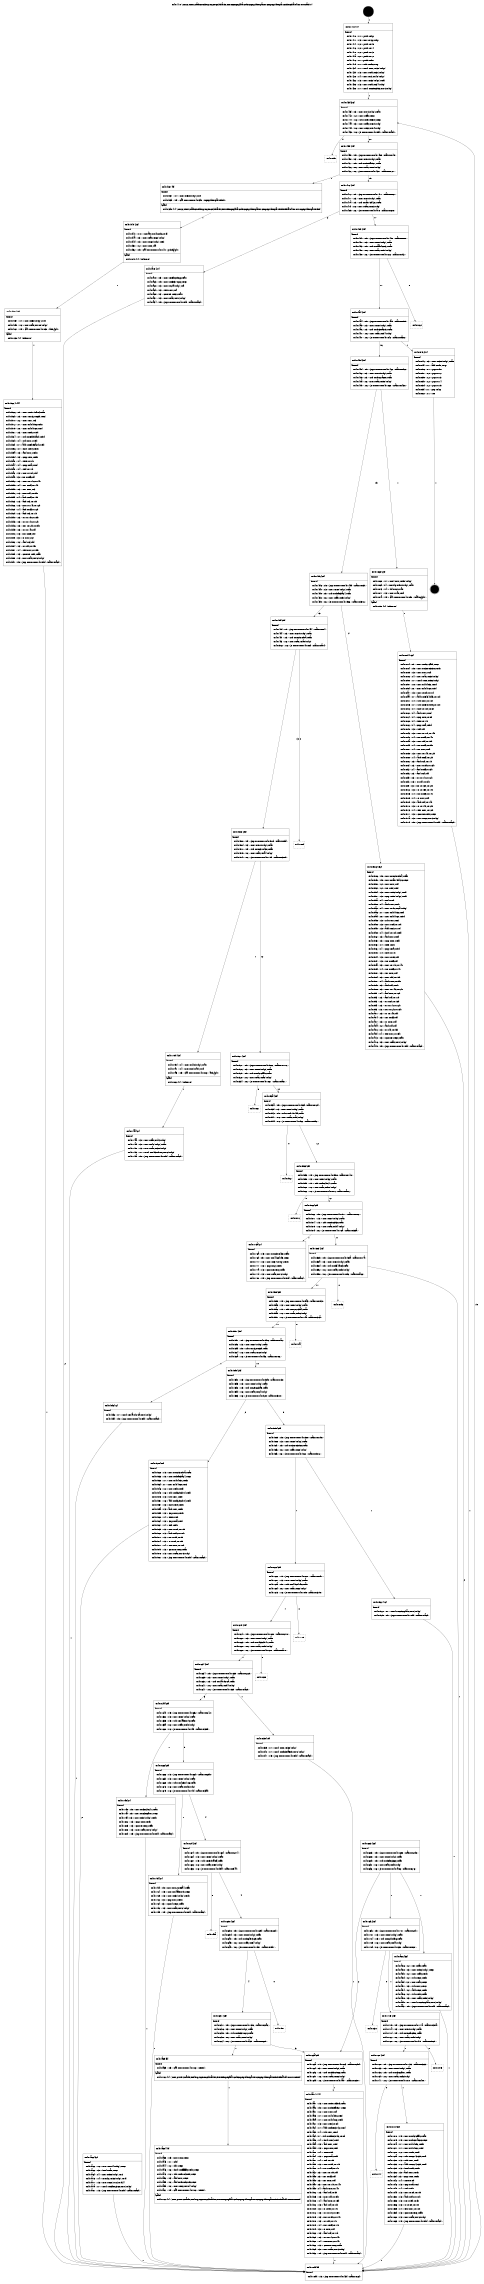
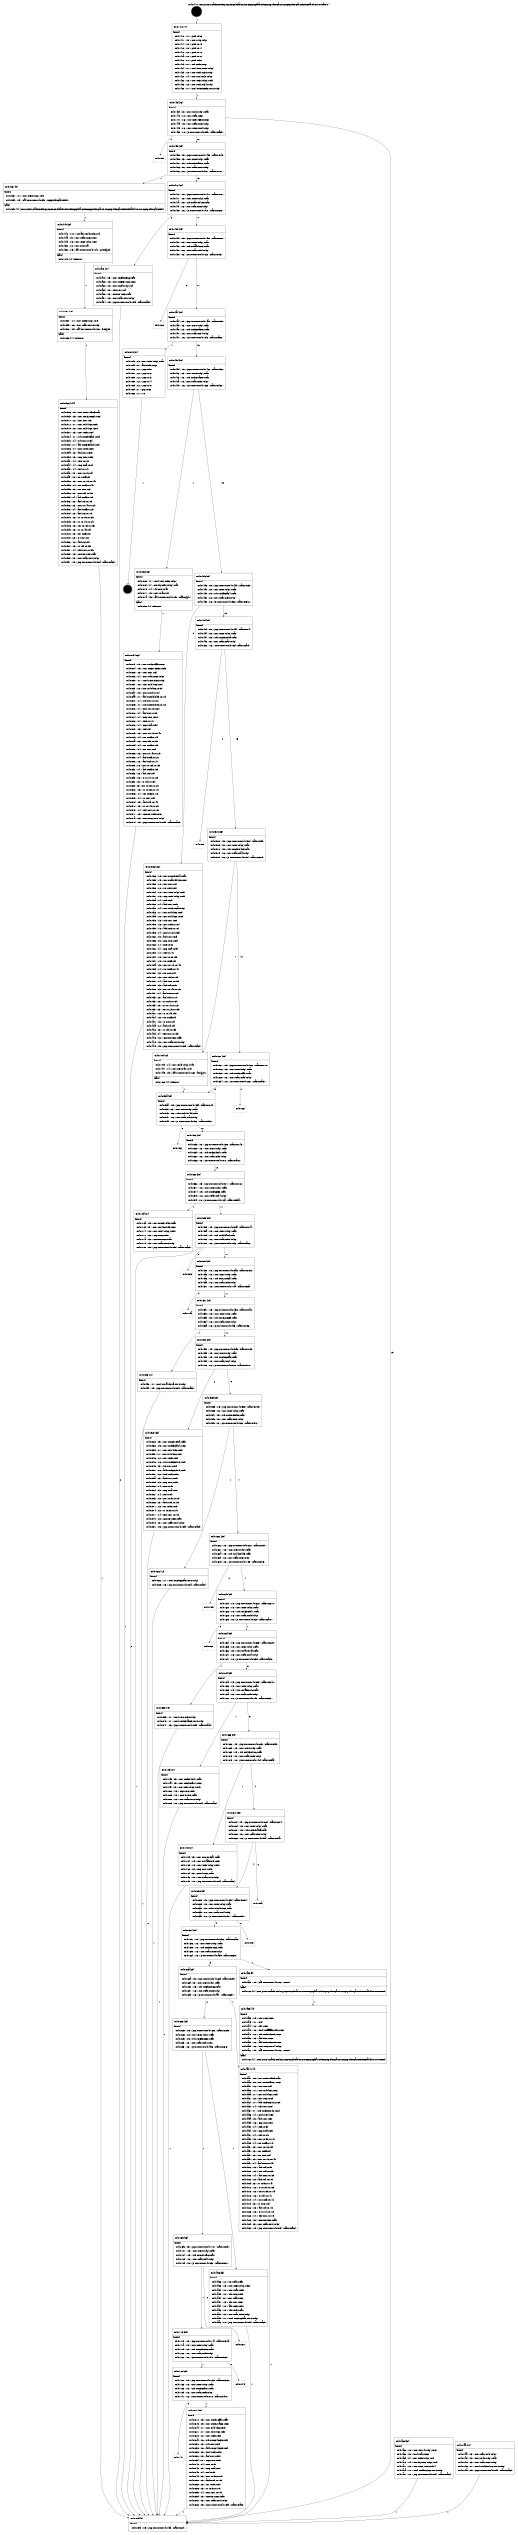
(174, 1106) -> (183, 1089)
(295, 1218) -> none
(475, 1221) -> (390, 1330)
(356, 1961) -> (205, 2008)
